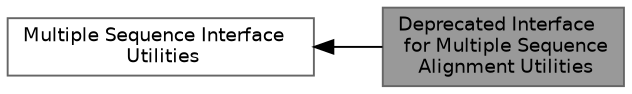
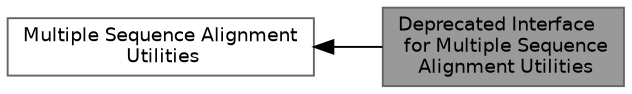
(161, 47) -> (161, 47)
